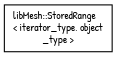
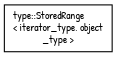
(58, 28) -> (58, 28)
